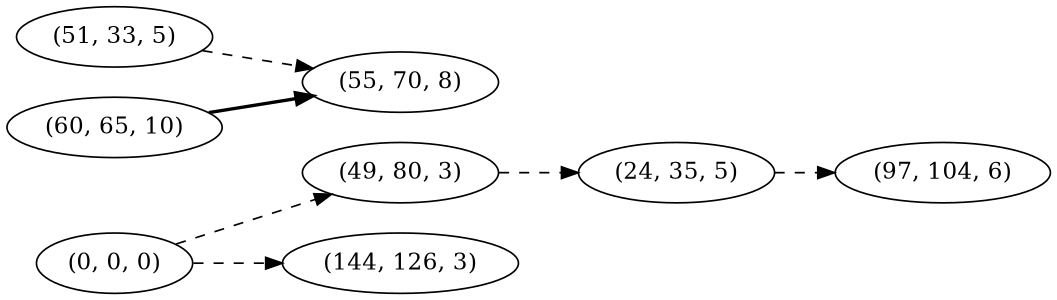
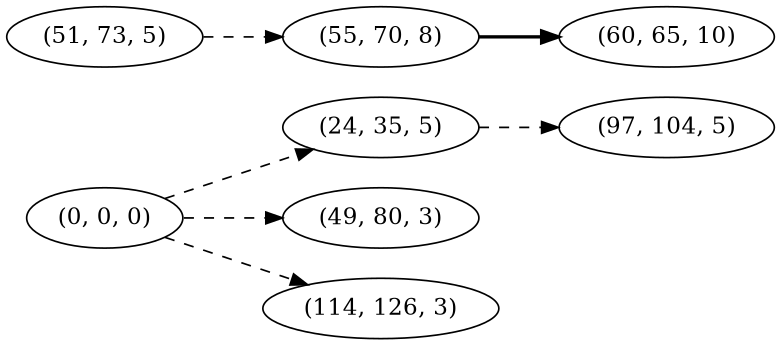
(115, 37) -> (105, 37)
(252, 106) -> (510, 37)
(530, 173) -> (231, 177)
(943, 173) -> (667, 127)
(400, 263) -> (381, 308)
